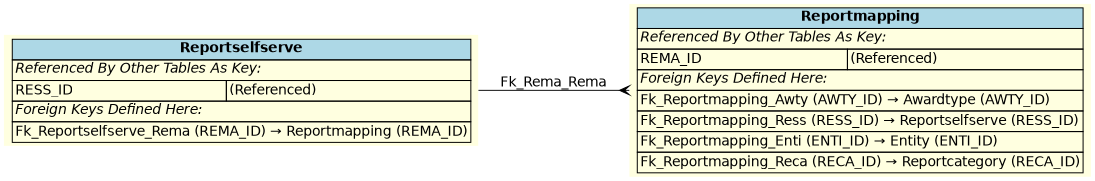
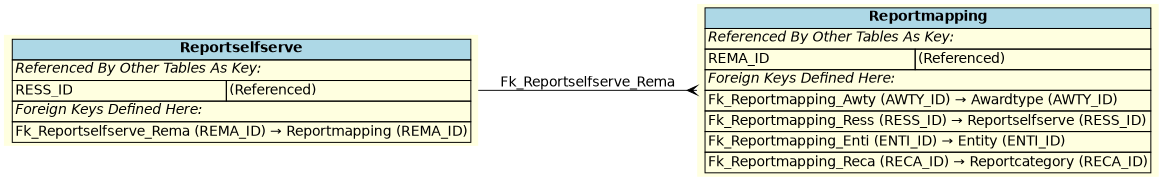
(554, 83) -> (588, 83)
